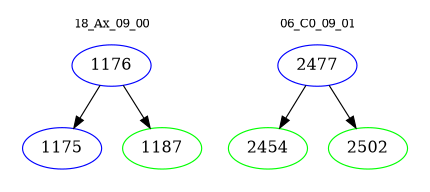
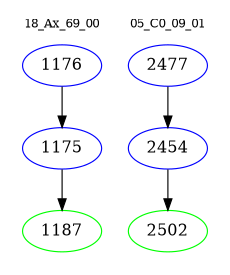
(112, 25) -> (62, 25)
(318, 25) -> (168, 25)
(134, 102) -> (62, 184)
(339, 102) -> (168, 184)
(268, 148) -> (168, 148)
